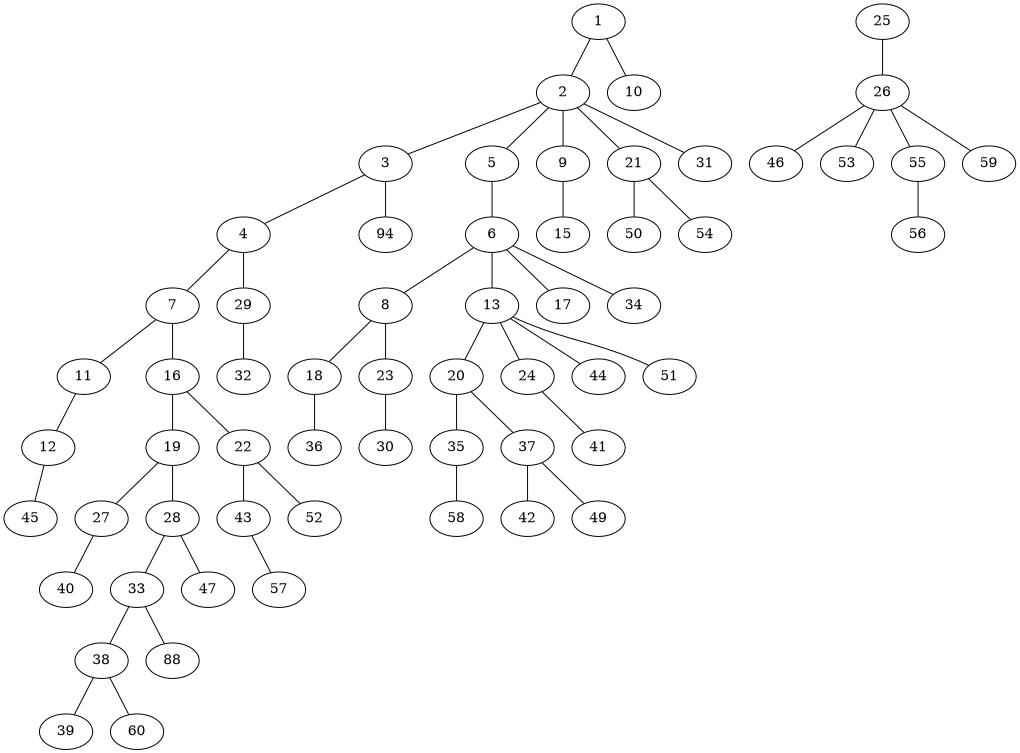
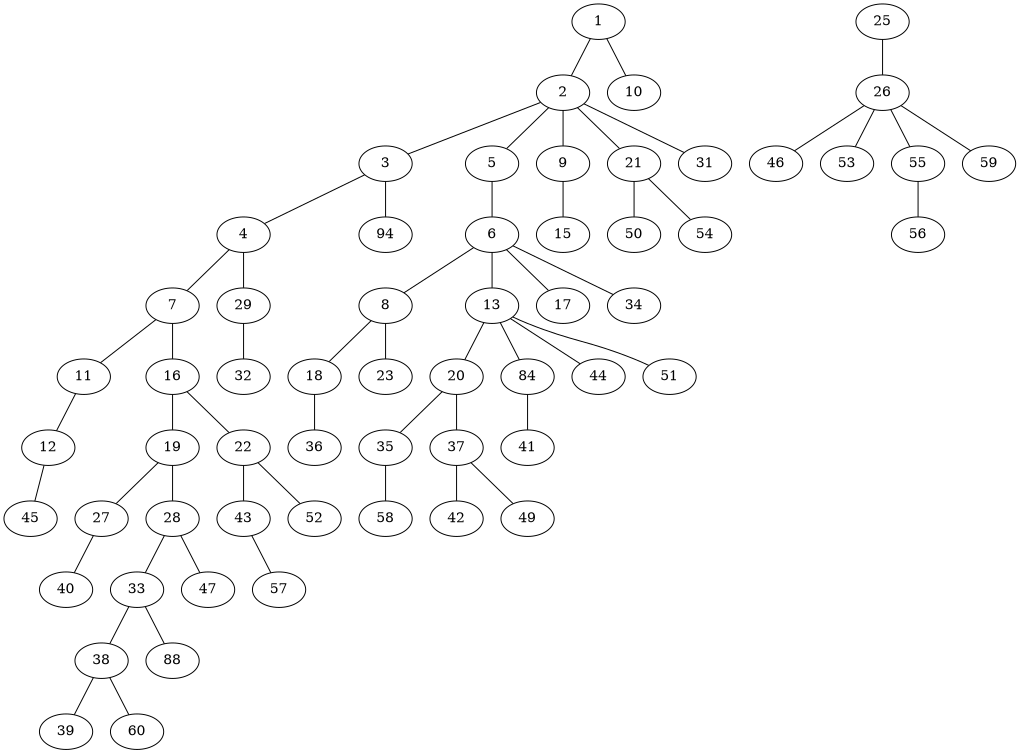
(528, 377) -> (528, 377)
(386, 448) -> none
